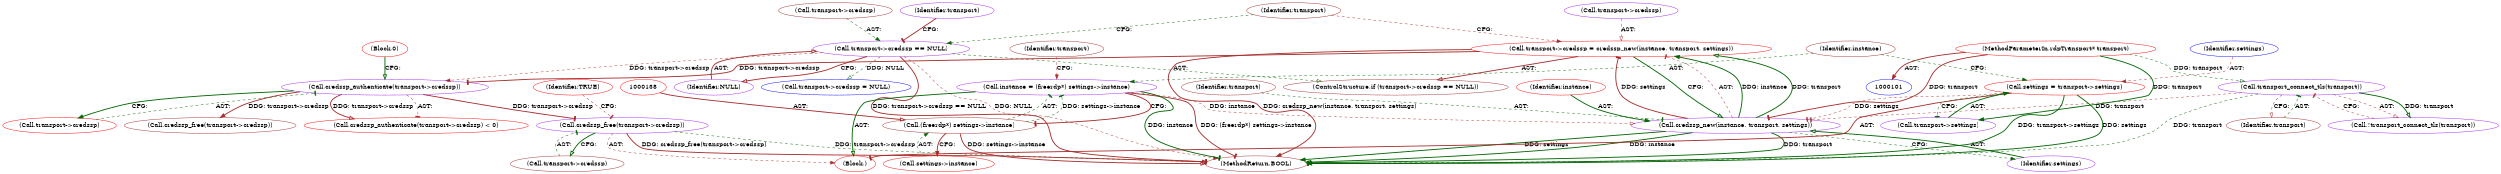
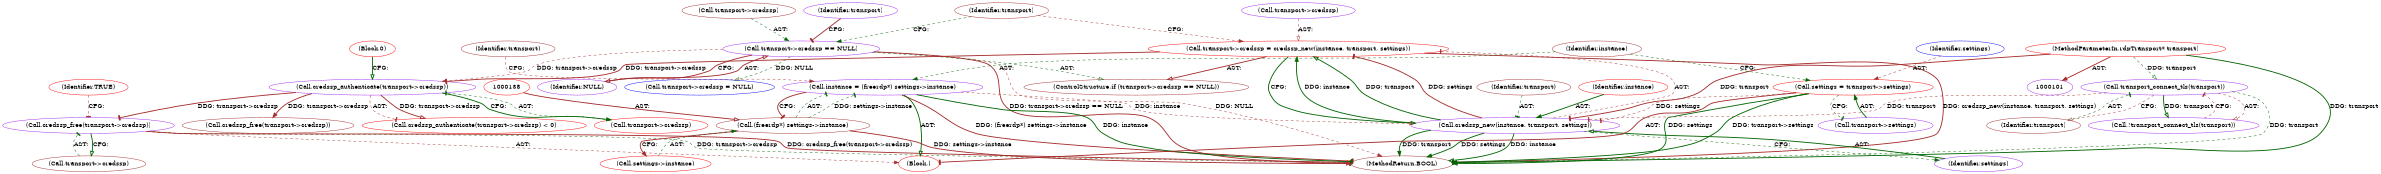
(1889, 87) -> (2050, 87)
(2074, 107) -> (1983, 153)
